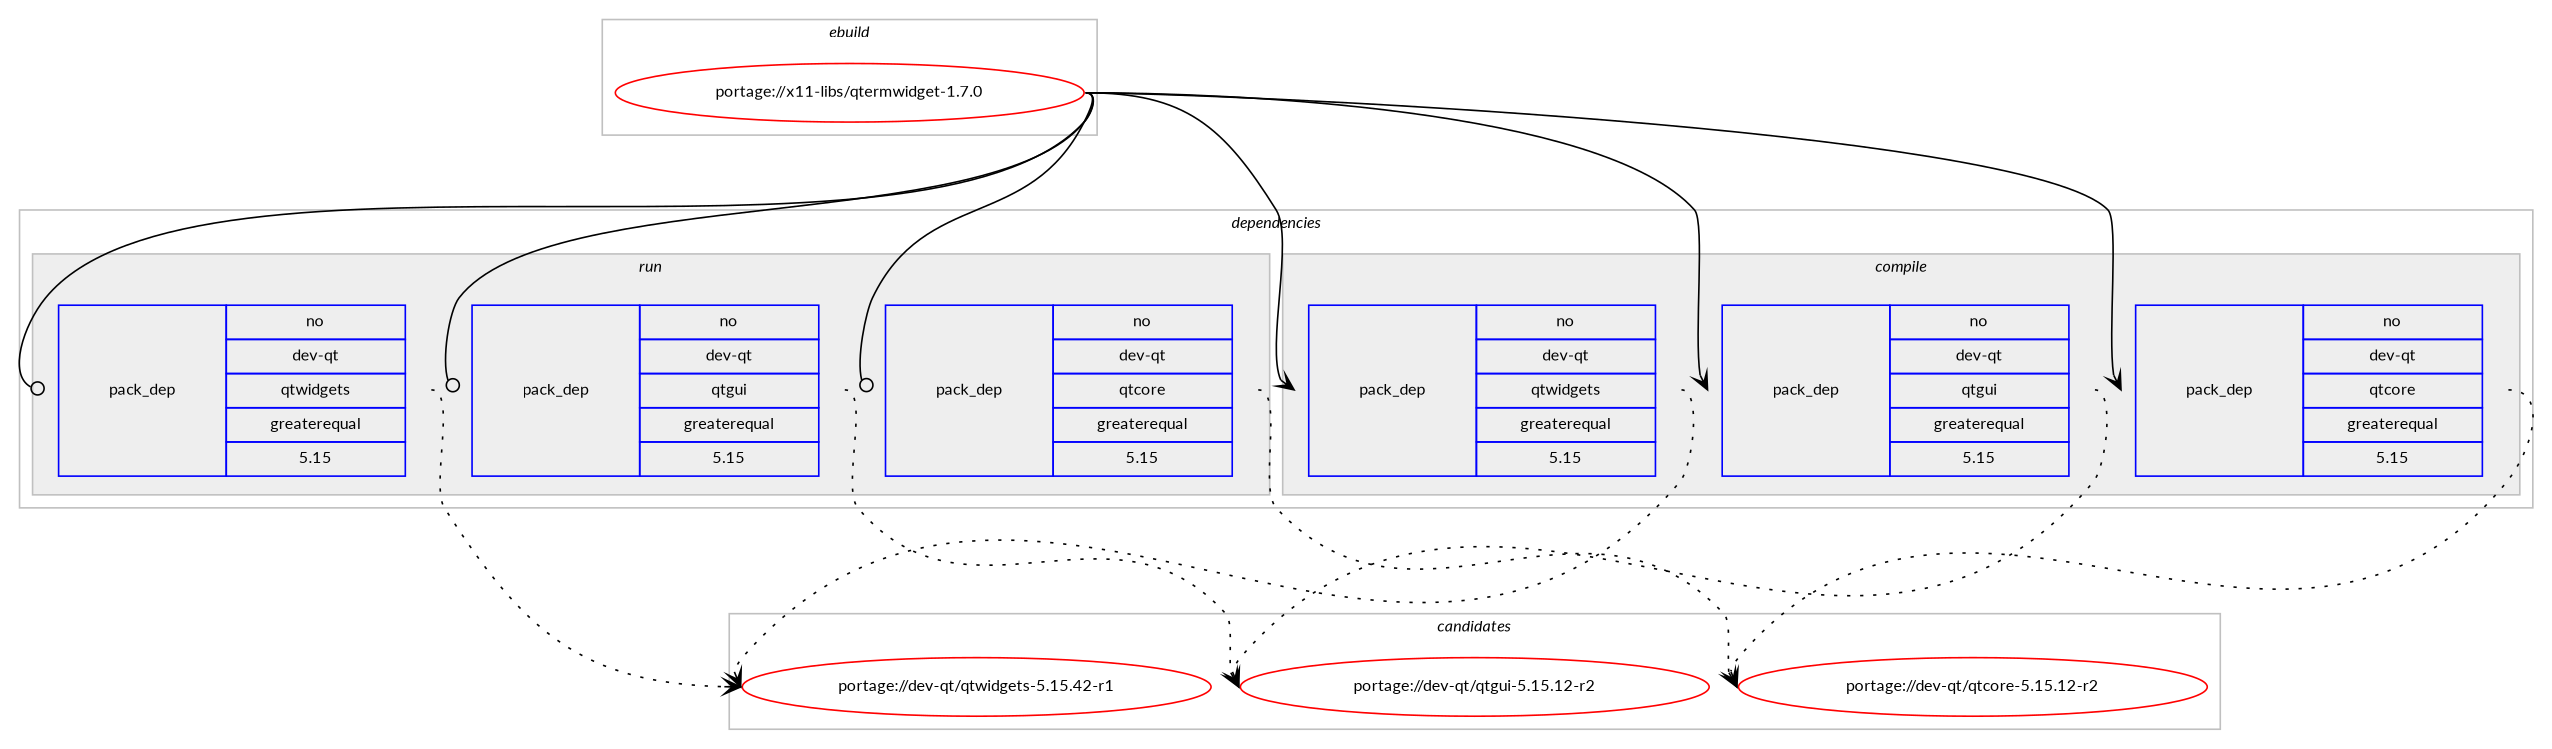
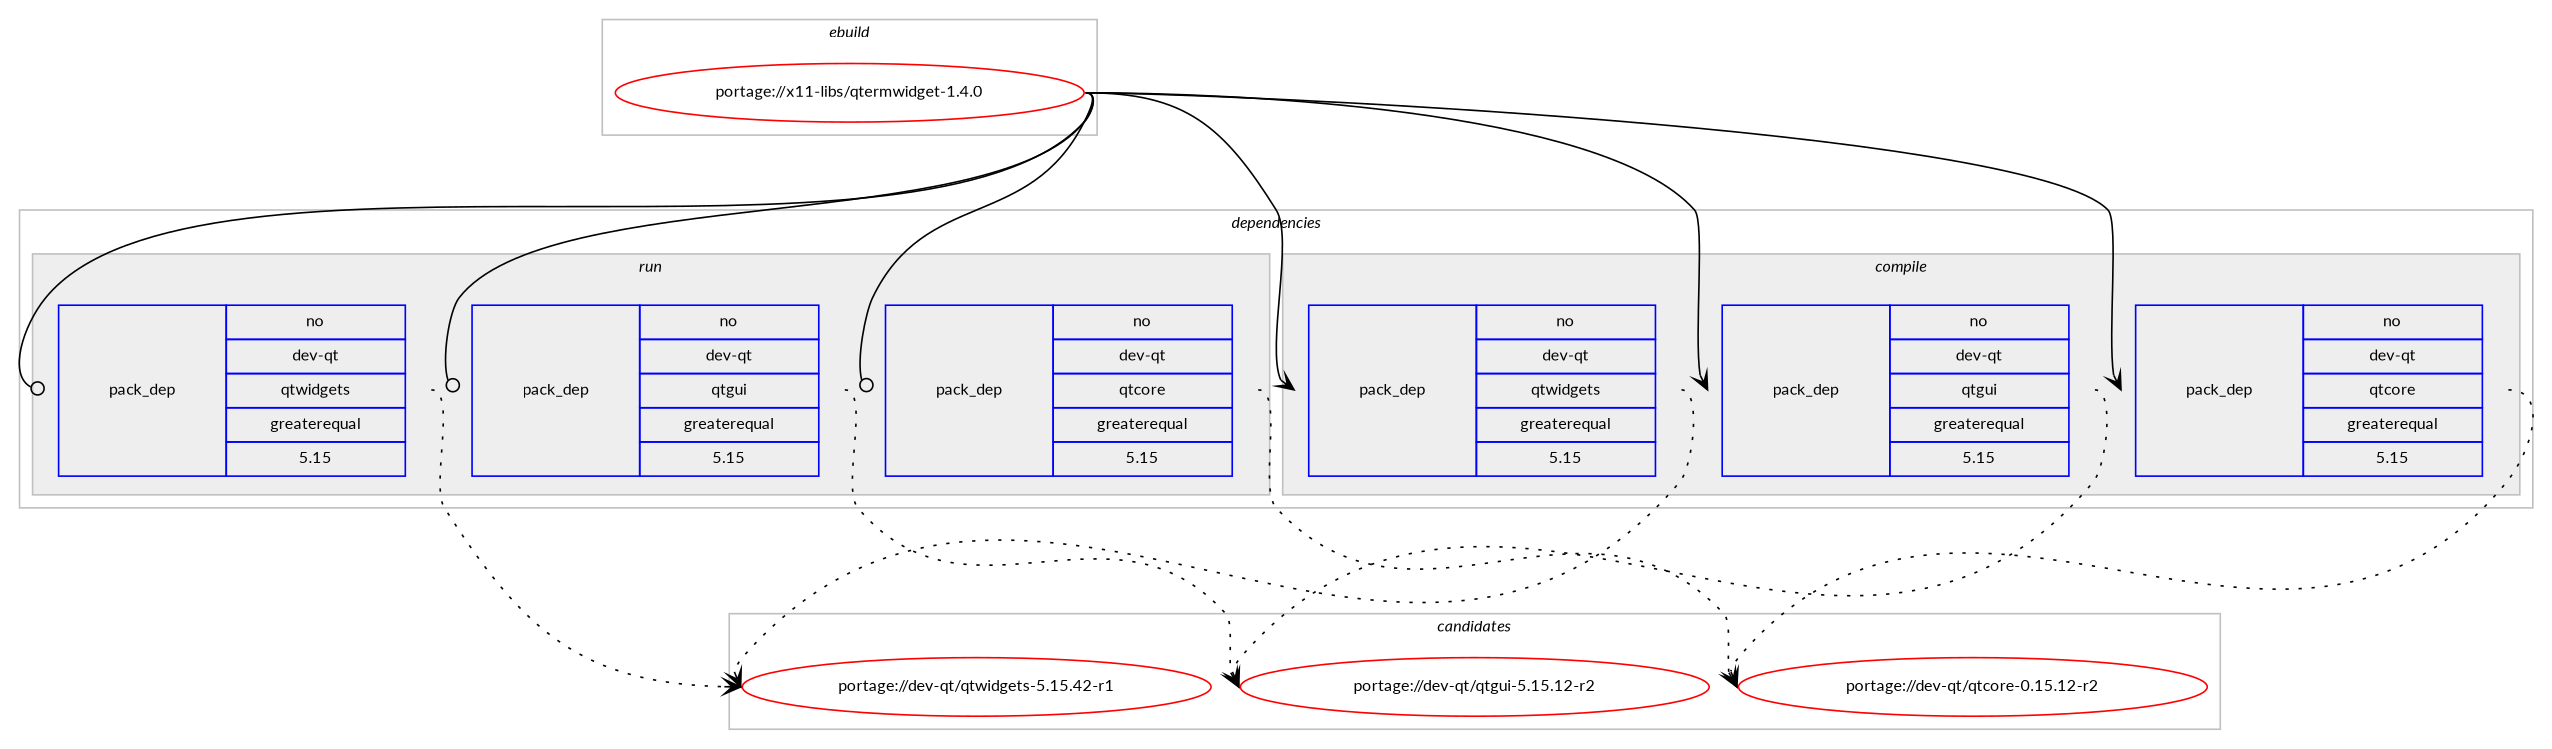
(850, 93) -> (850, 93)
(1973, 687) -> (1973, 687)
